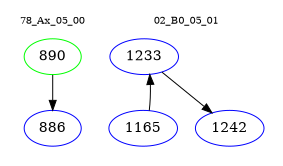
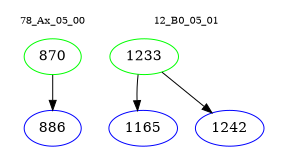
(186, 21) -> (186, 21)
(53, 57) -> (53, 57)
(144, 57) -> (144, 57)
(150, 98) -> (137, 87)
